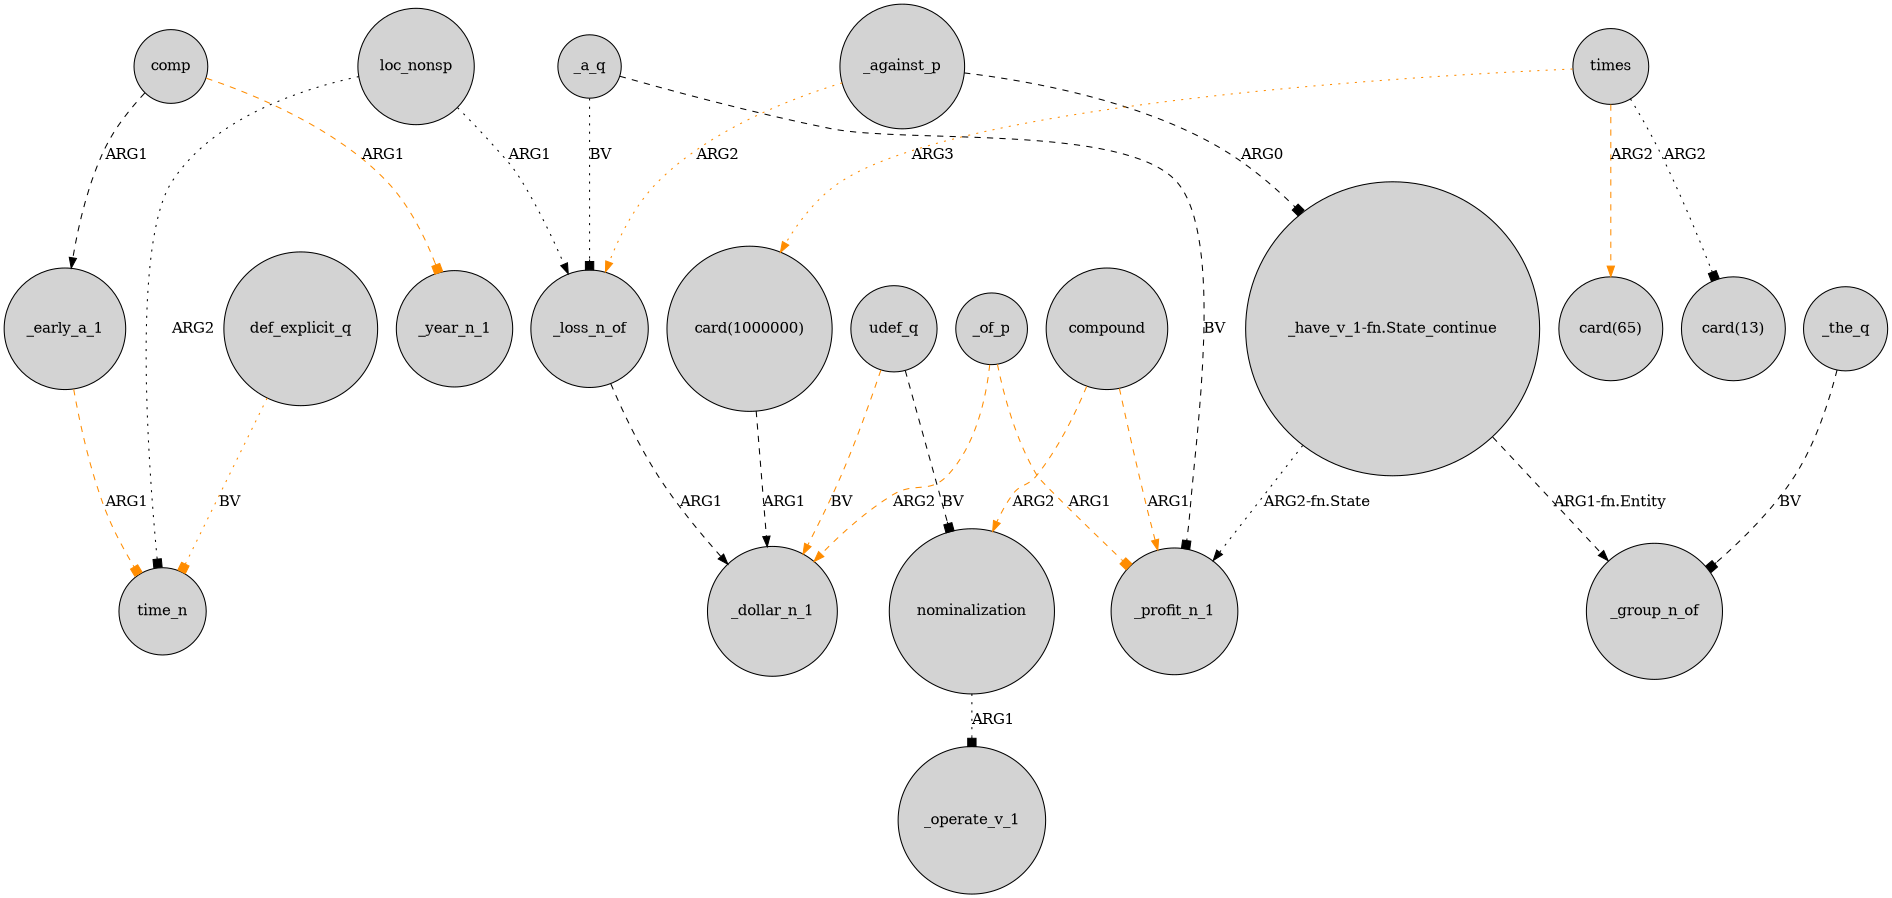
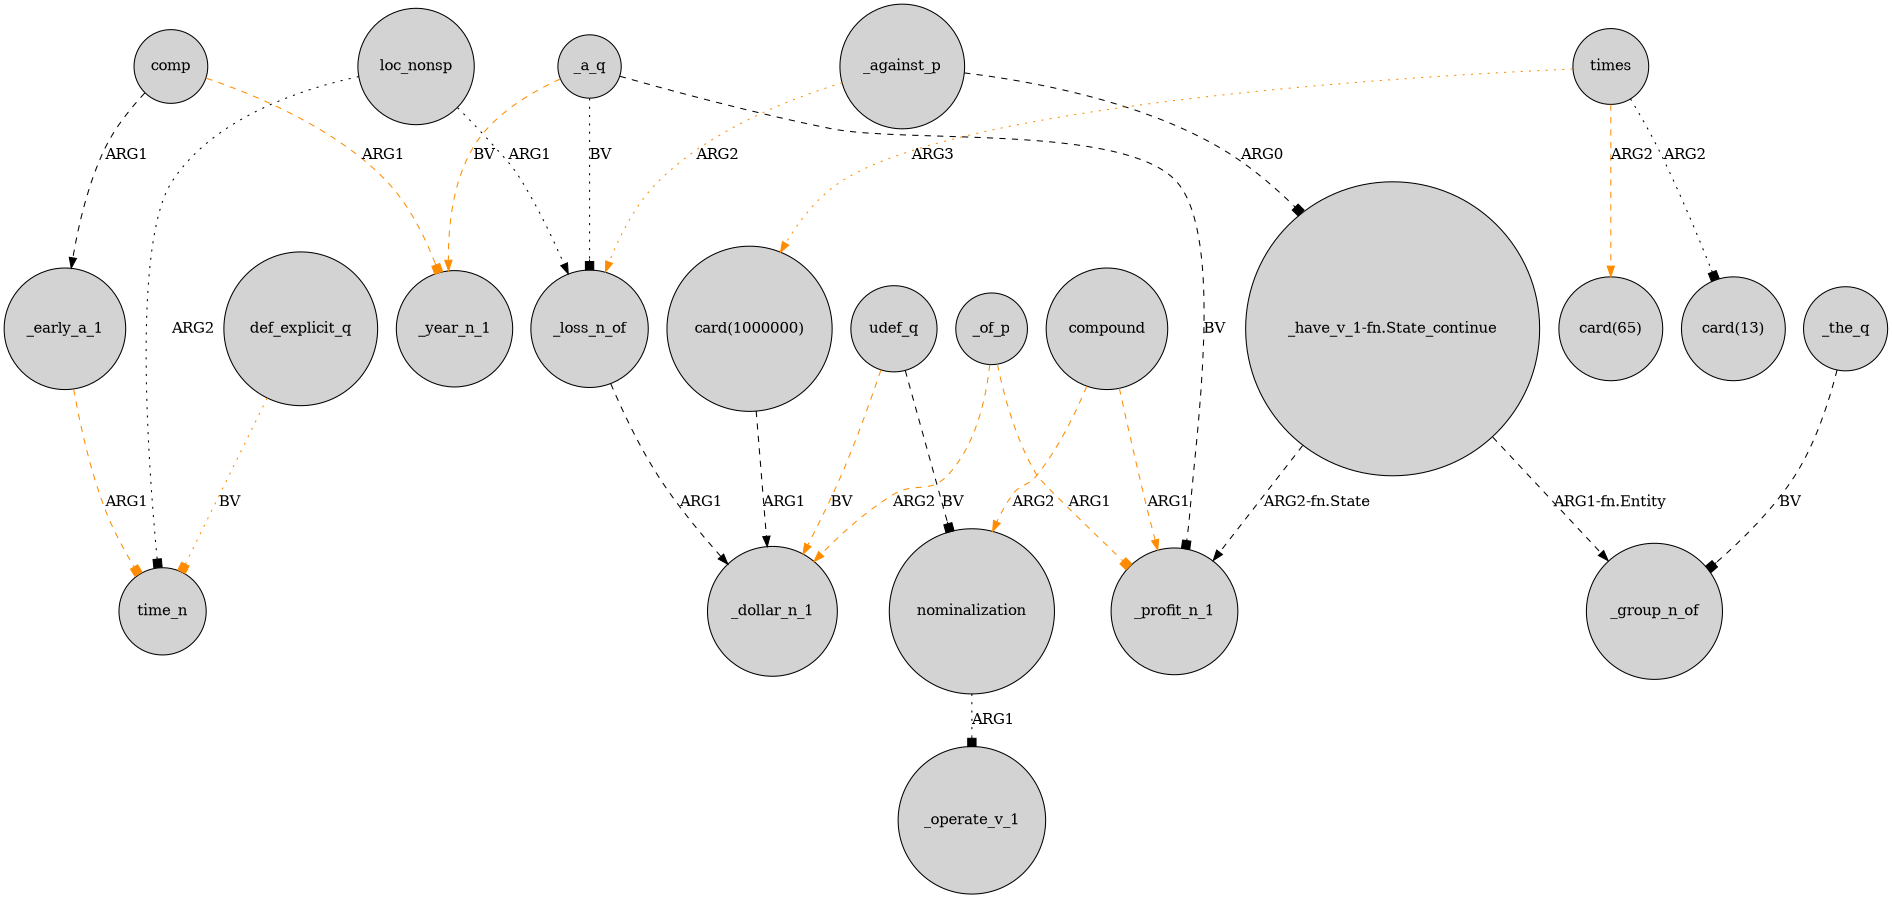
none -> (472, 149)
(1261, 499) -> (1261, 499)
